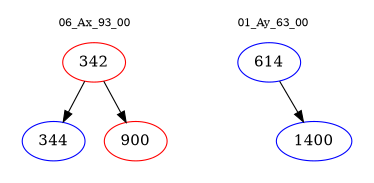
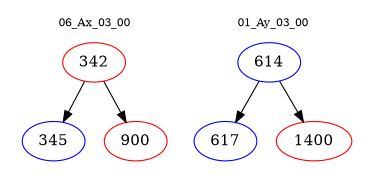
(95, 24) -> (95, 24)
(273, 24) -> (273, 24)
(54, 141) -> (54, 141)
none -> (225, 141)
(314, 141) -> (314, 141)
